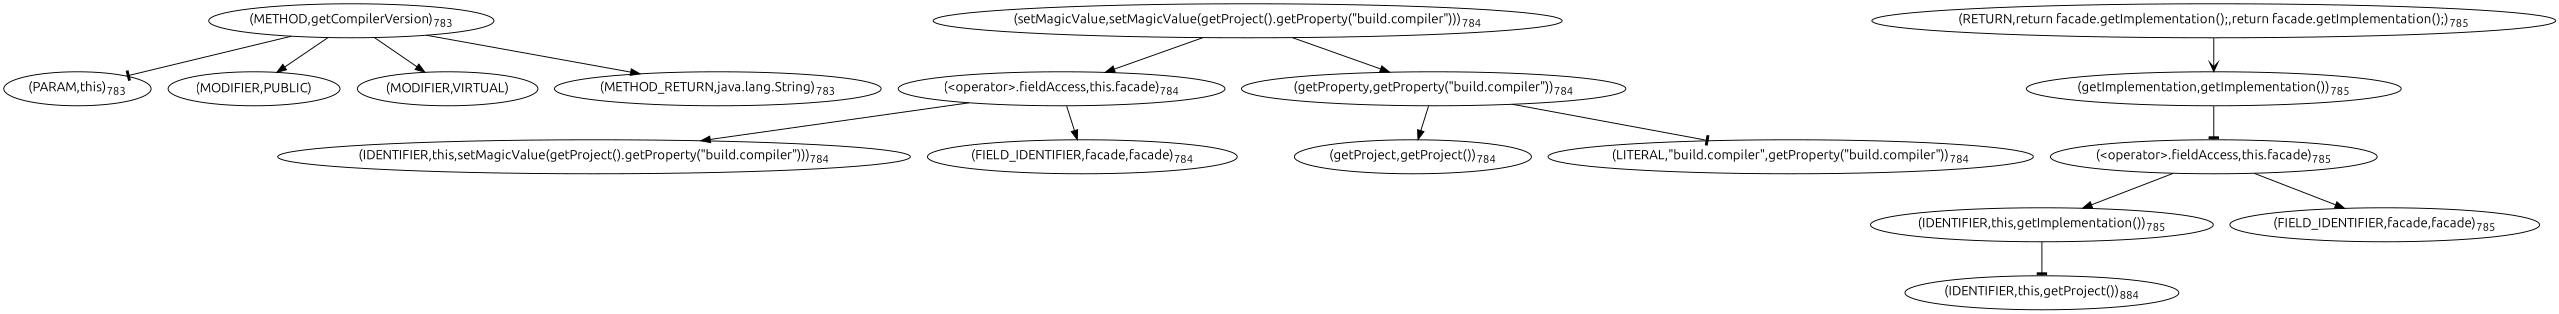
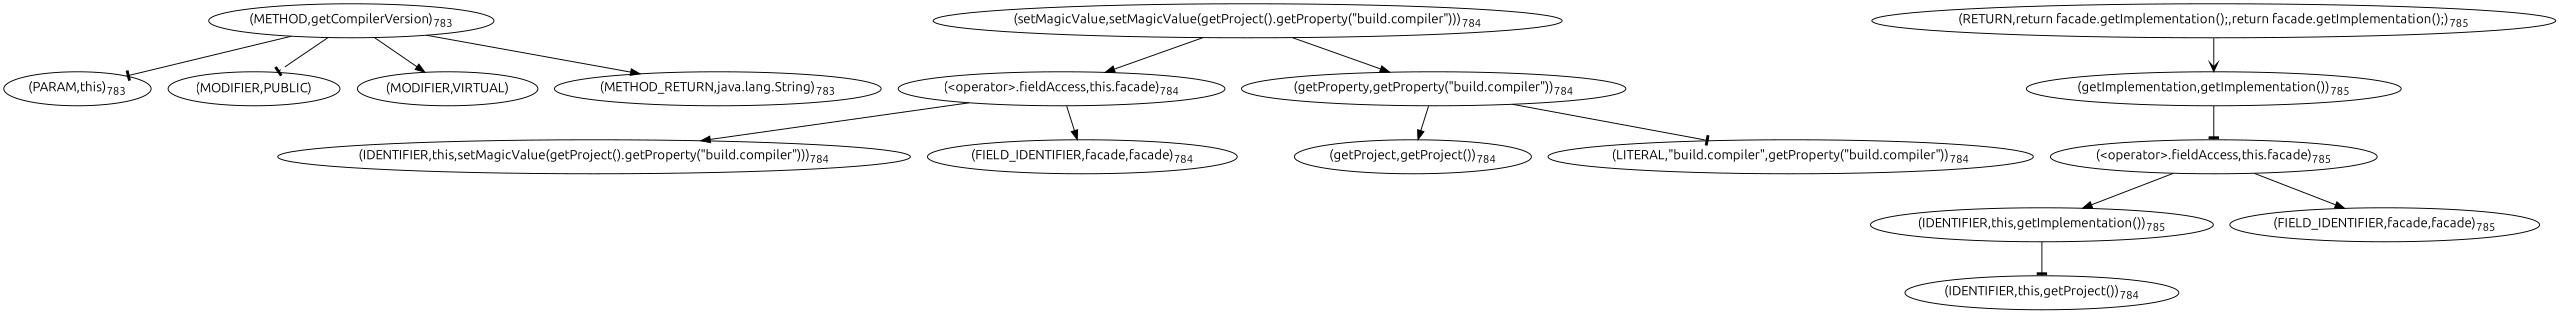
(306, 52) -> (306, 52)
(2130, 291) -> (2130, 291)
